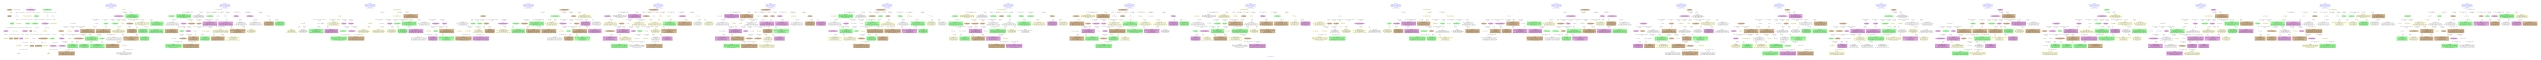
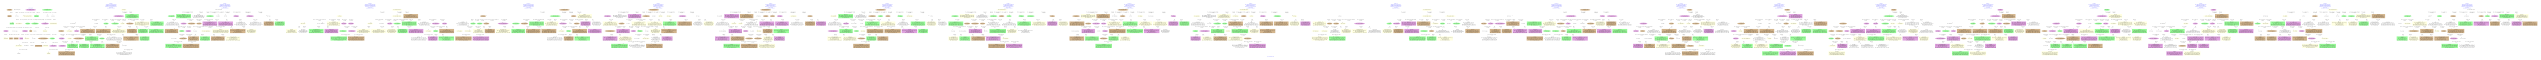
(32, 46) -> (32, 46)
